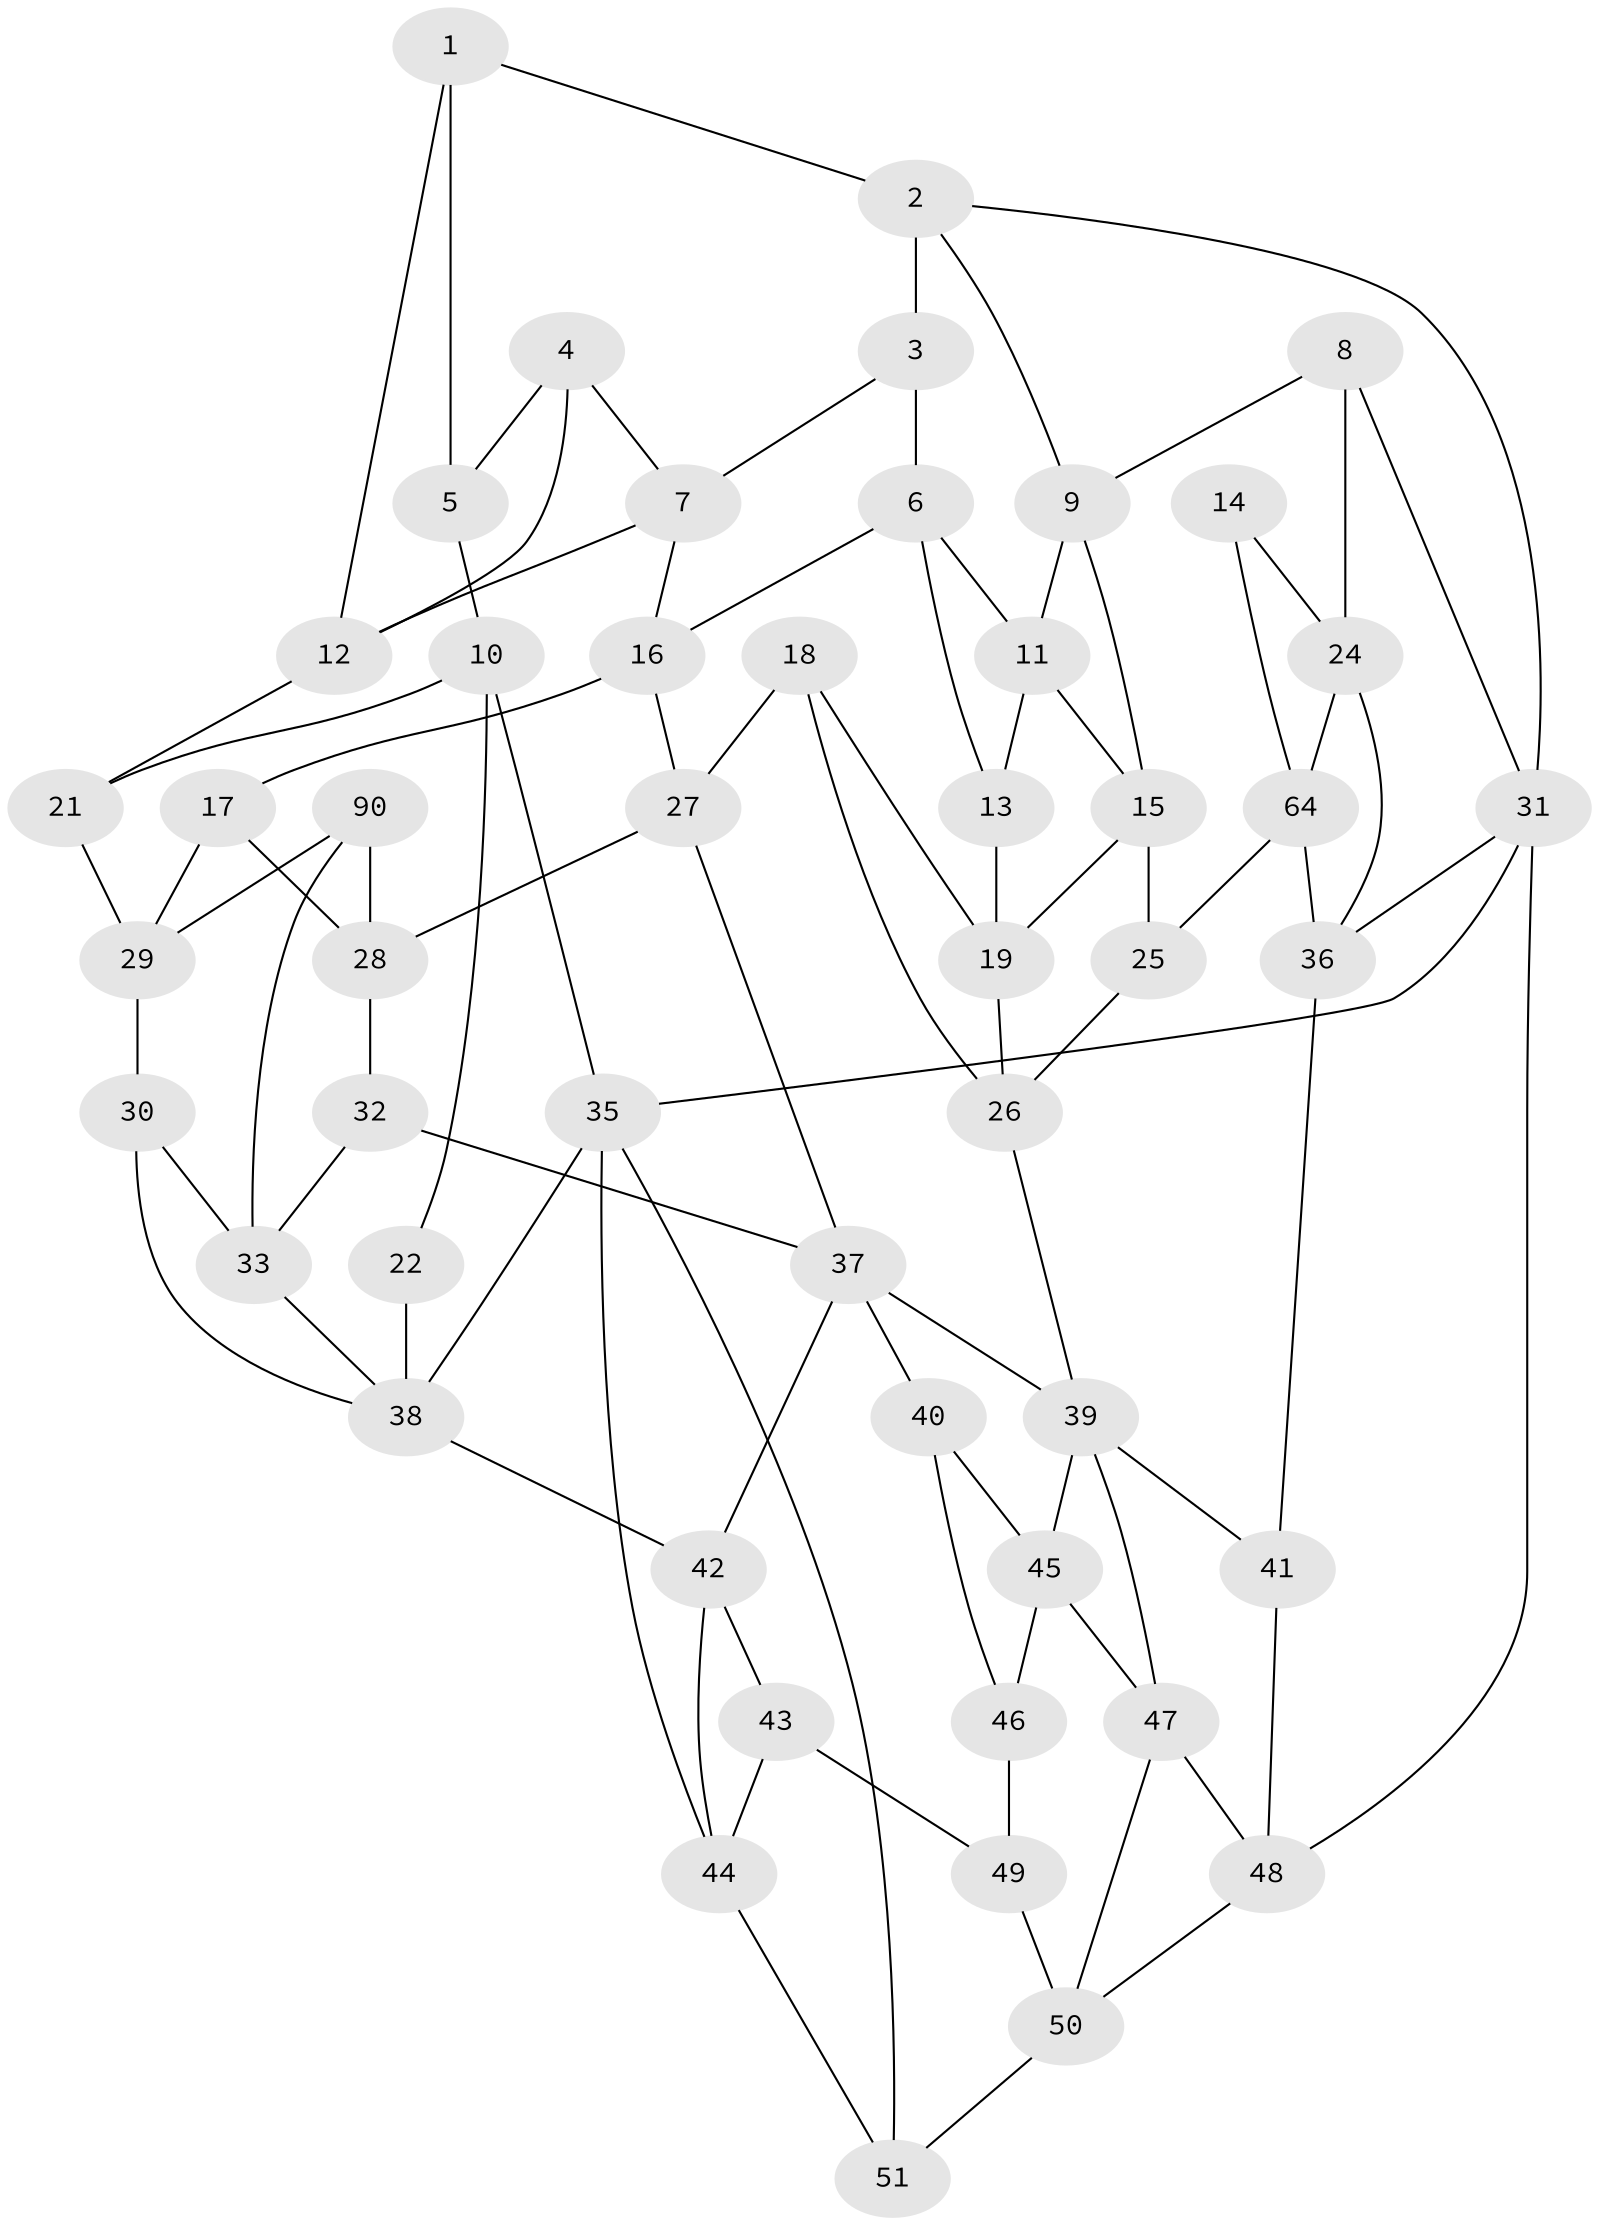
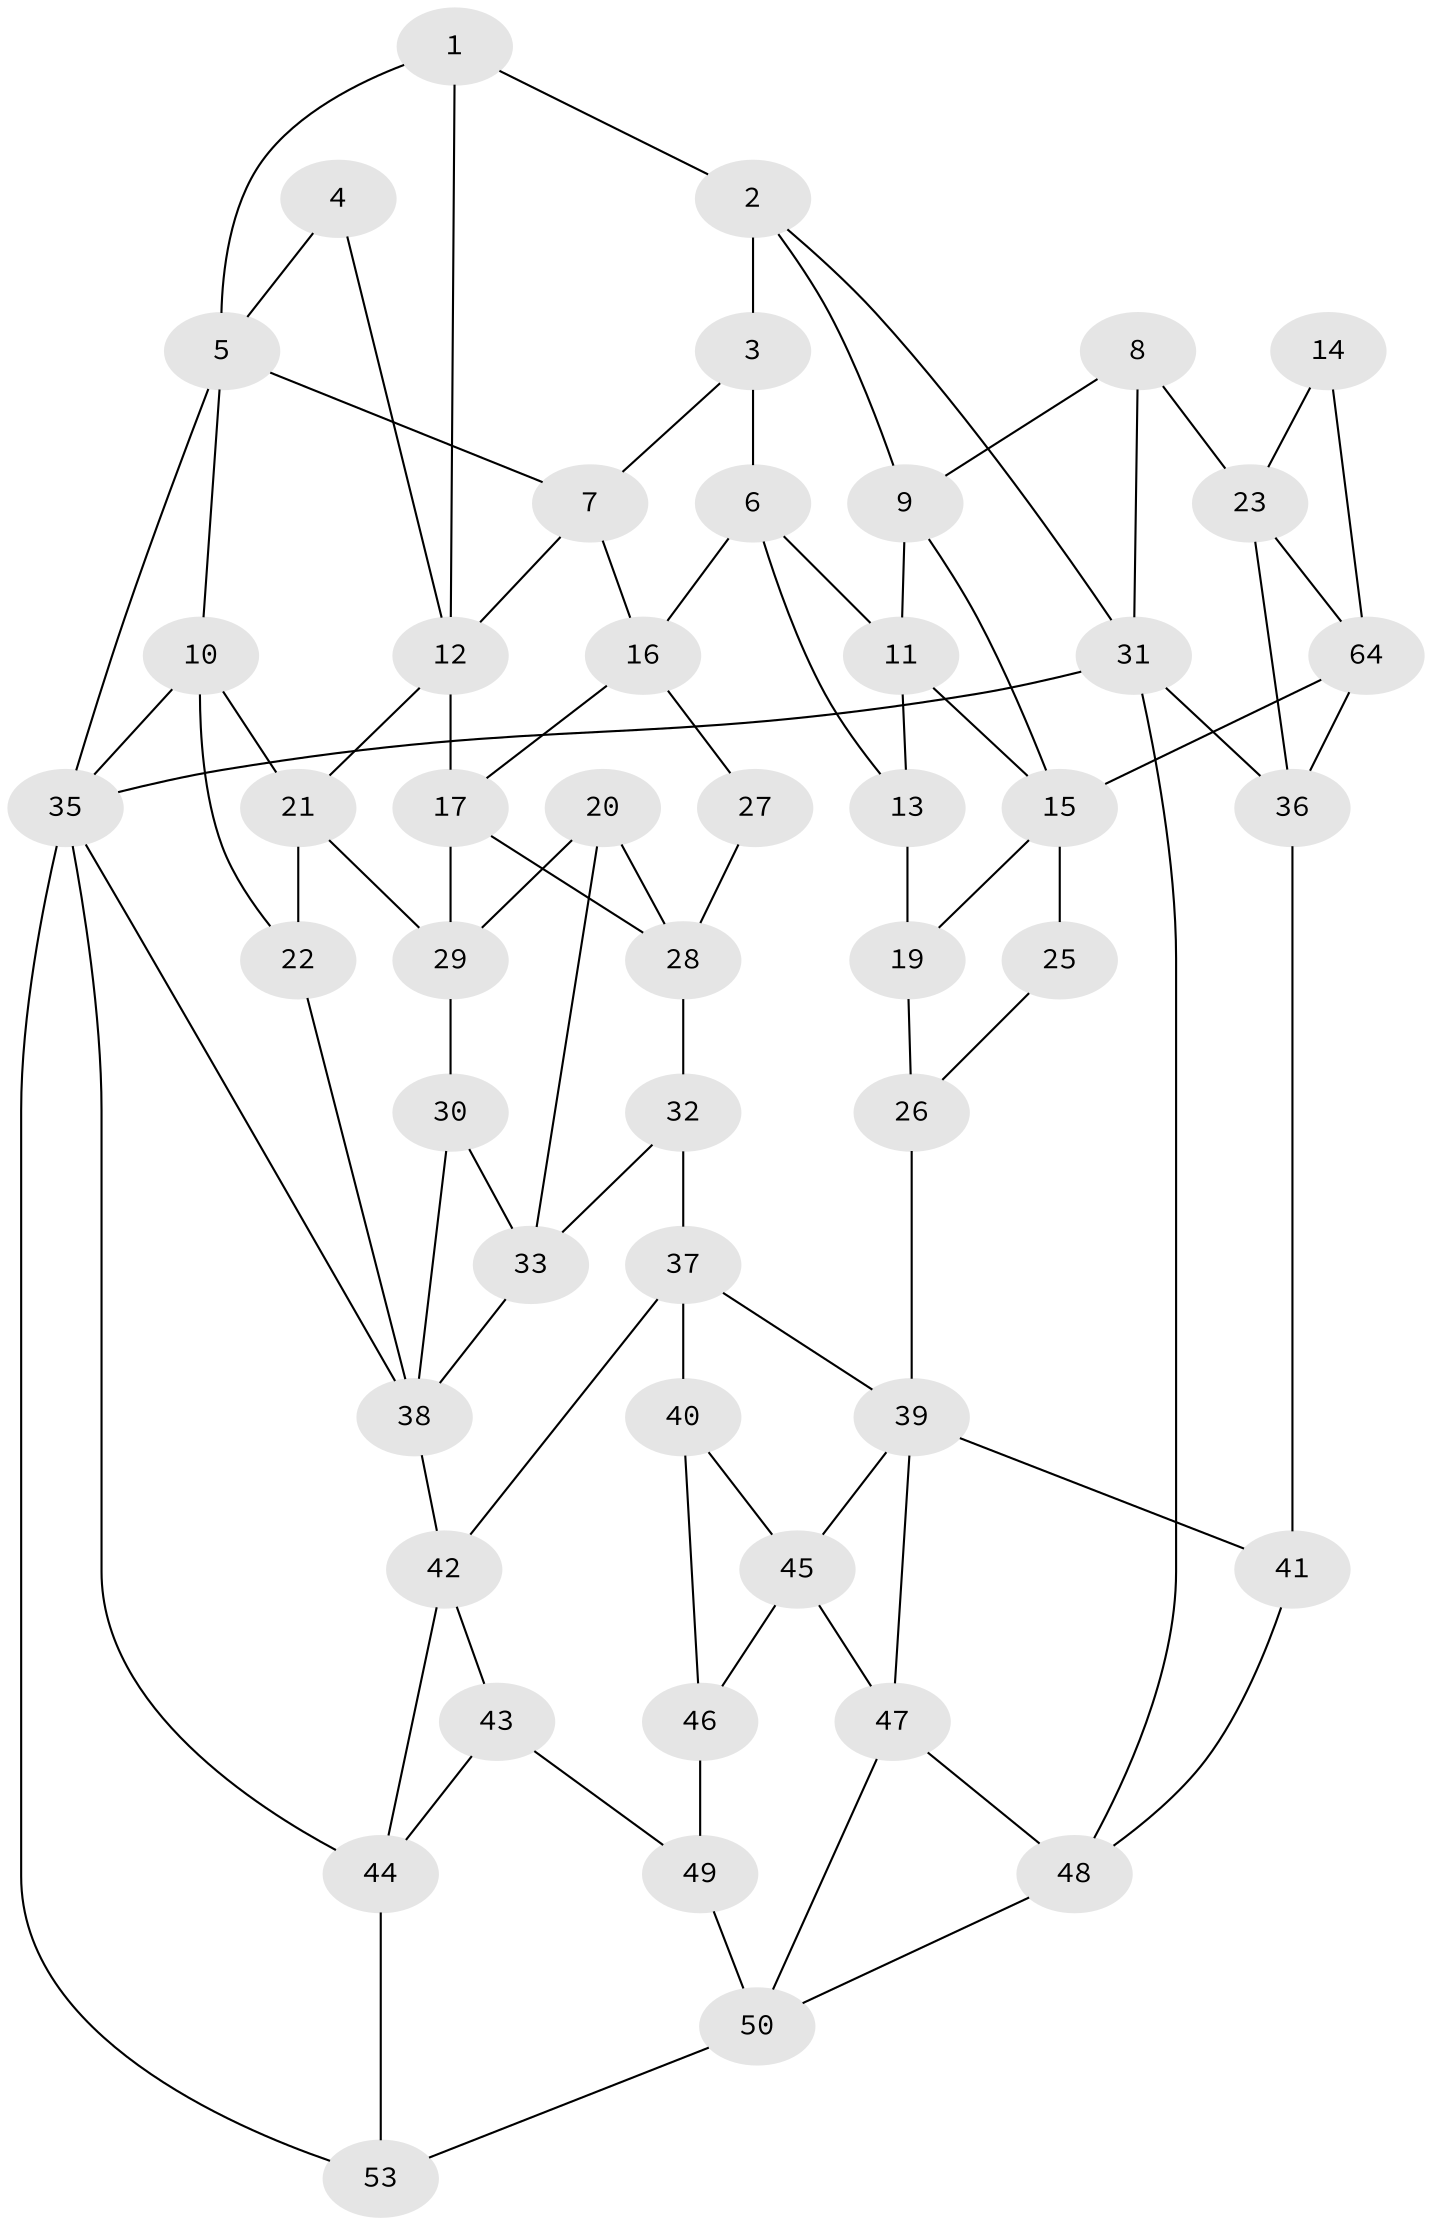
(625, 427) -> (413, 430)
none -> (138, 578)
(800, 656) -> none
(1345, 656) -> (1250, 503)
none -> (451, 728)
(370, 808) -> (603, 808)
none -> (298, 884)
(1225, 884) -> (1229, 724)
(766, 1037) -> none
(893, 2179) -> (381, 2179)
